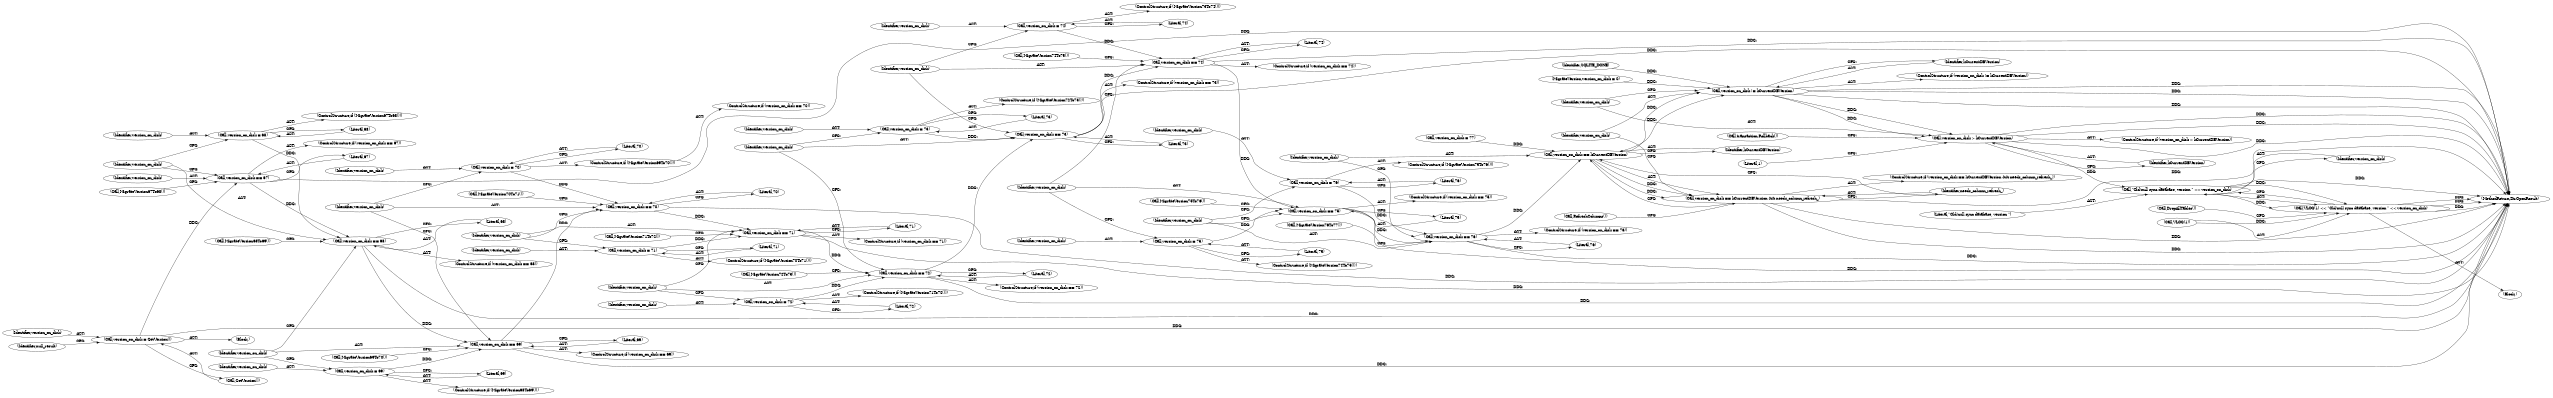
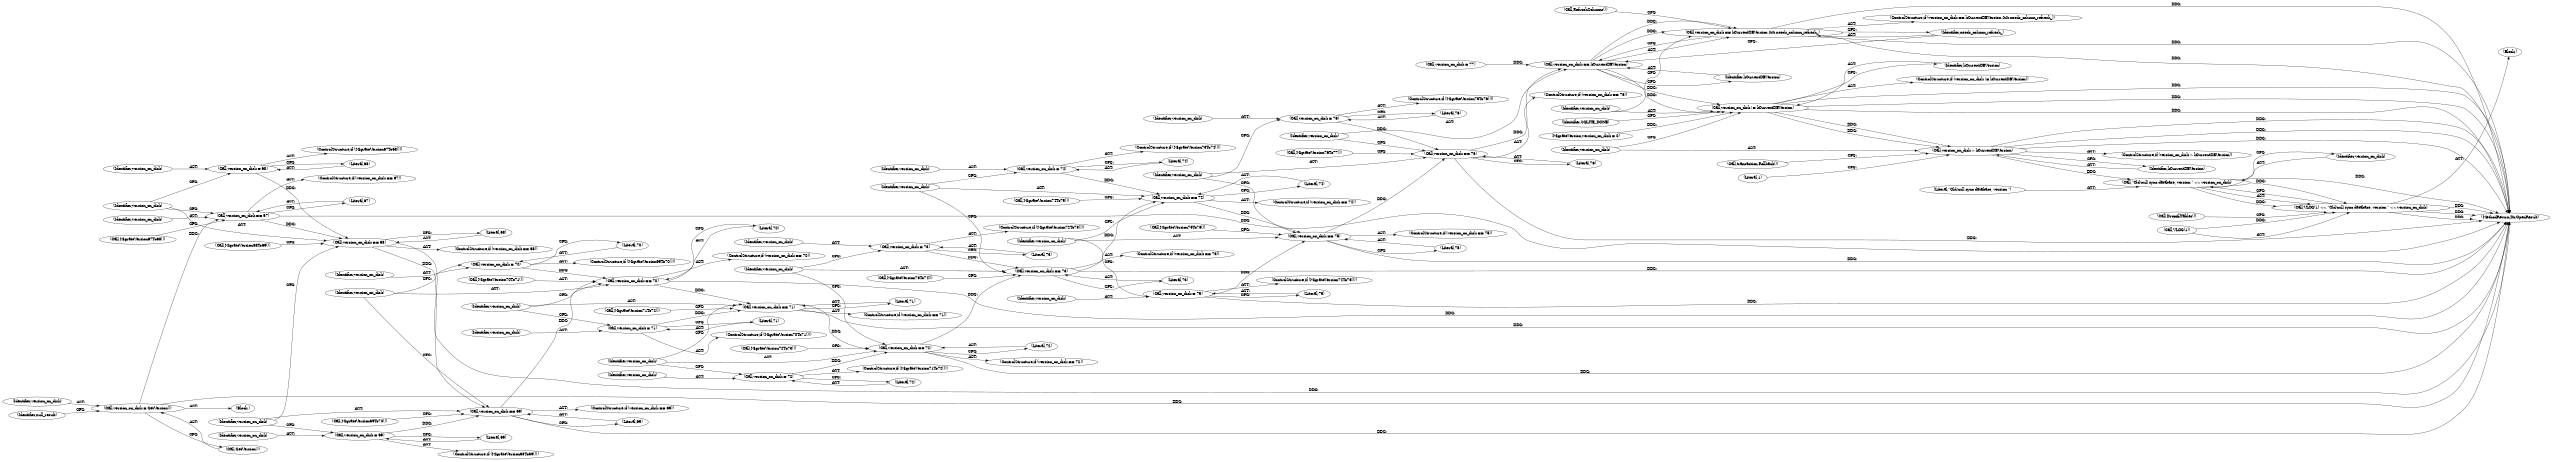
(1916, 42) -> (1871, 304)
(1653, 72) -> (1653, 116)
(700, 137) -> (694, 268)
(564, 199) -> (564, 279)
none -> (905, 278)
